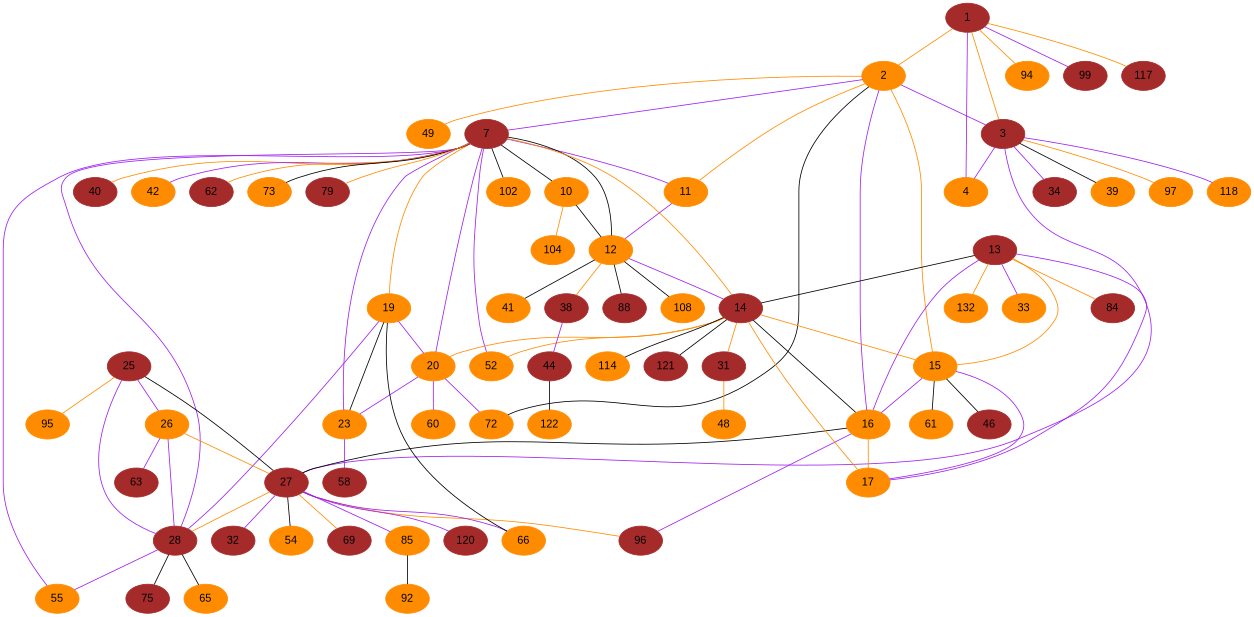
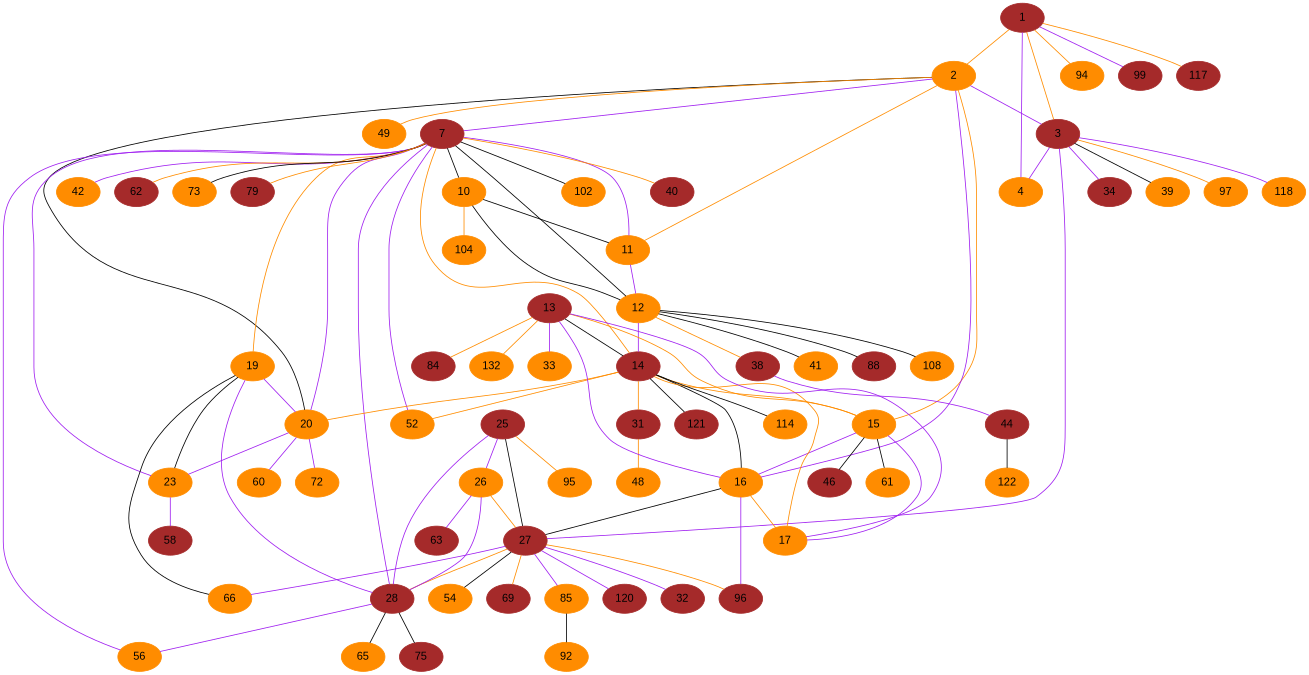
none -> (555, 224)
(794, 341) -> (299, 119)
(57, 599) -> (140, 657)
